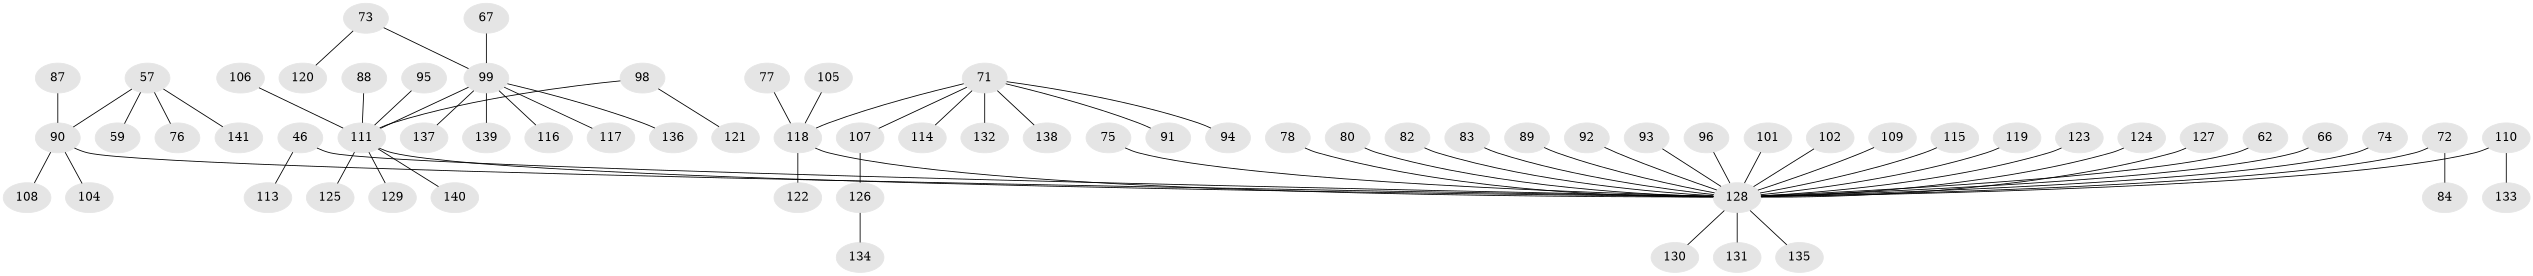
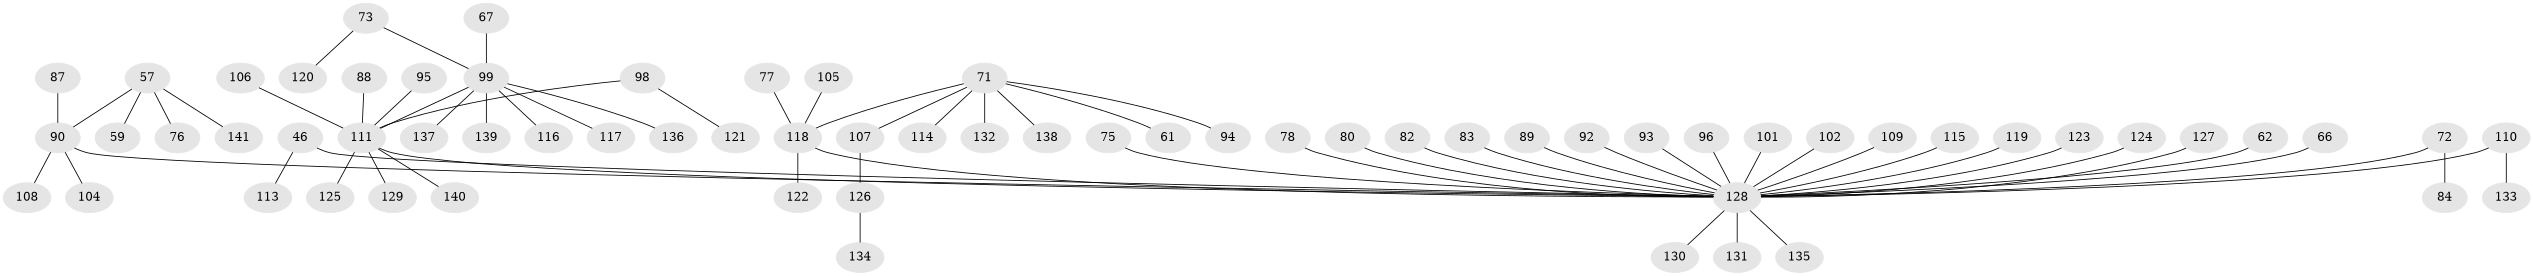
(1168, 138) -> (1168, 138)
(2385, 138) -> none
